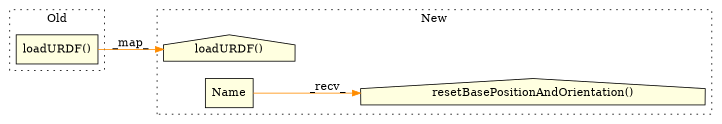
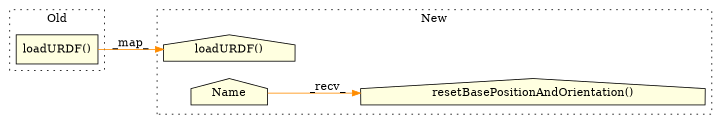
(229, 93) -> (229, 93)
